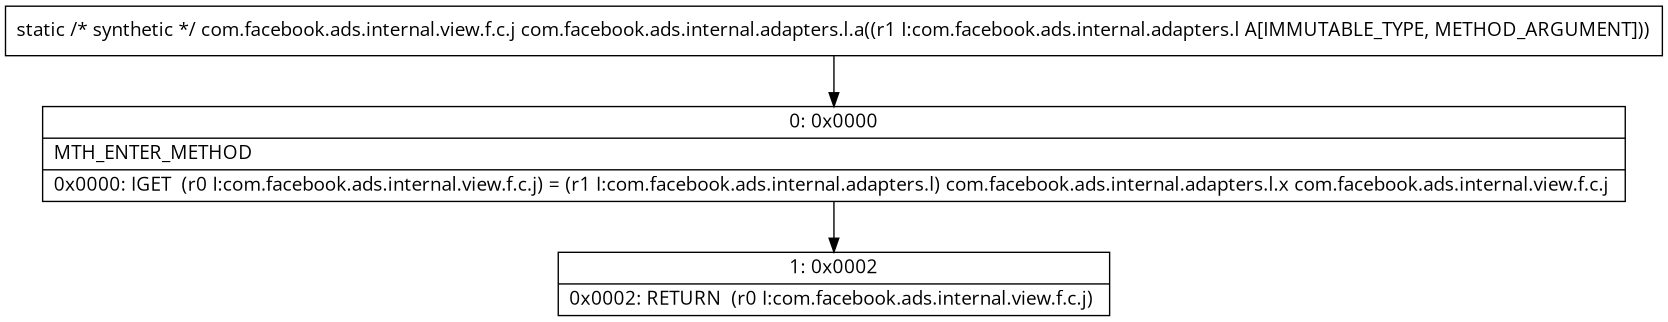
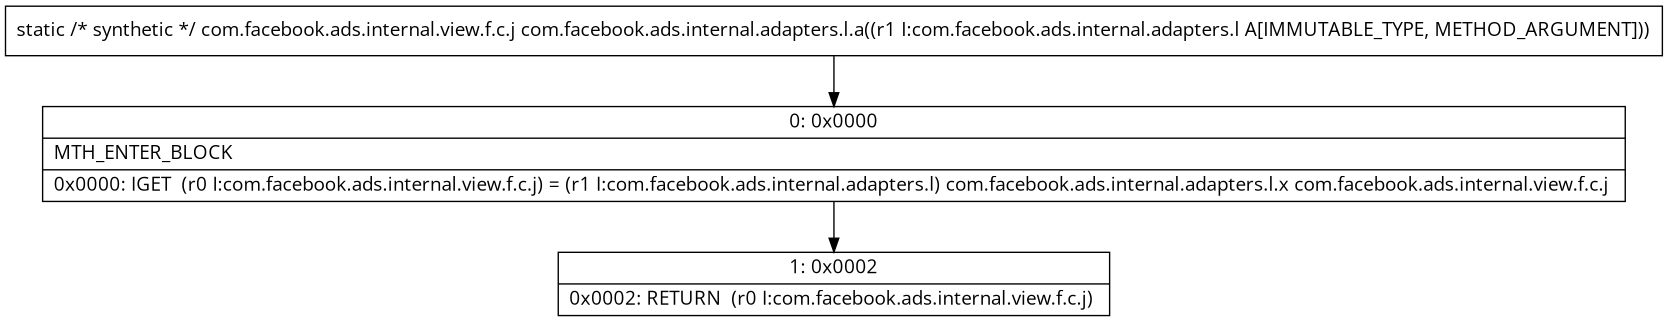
(153, 153) -> (143, 153)
